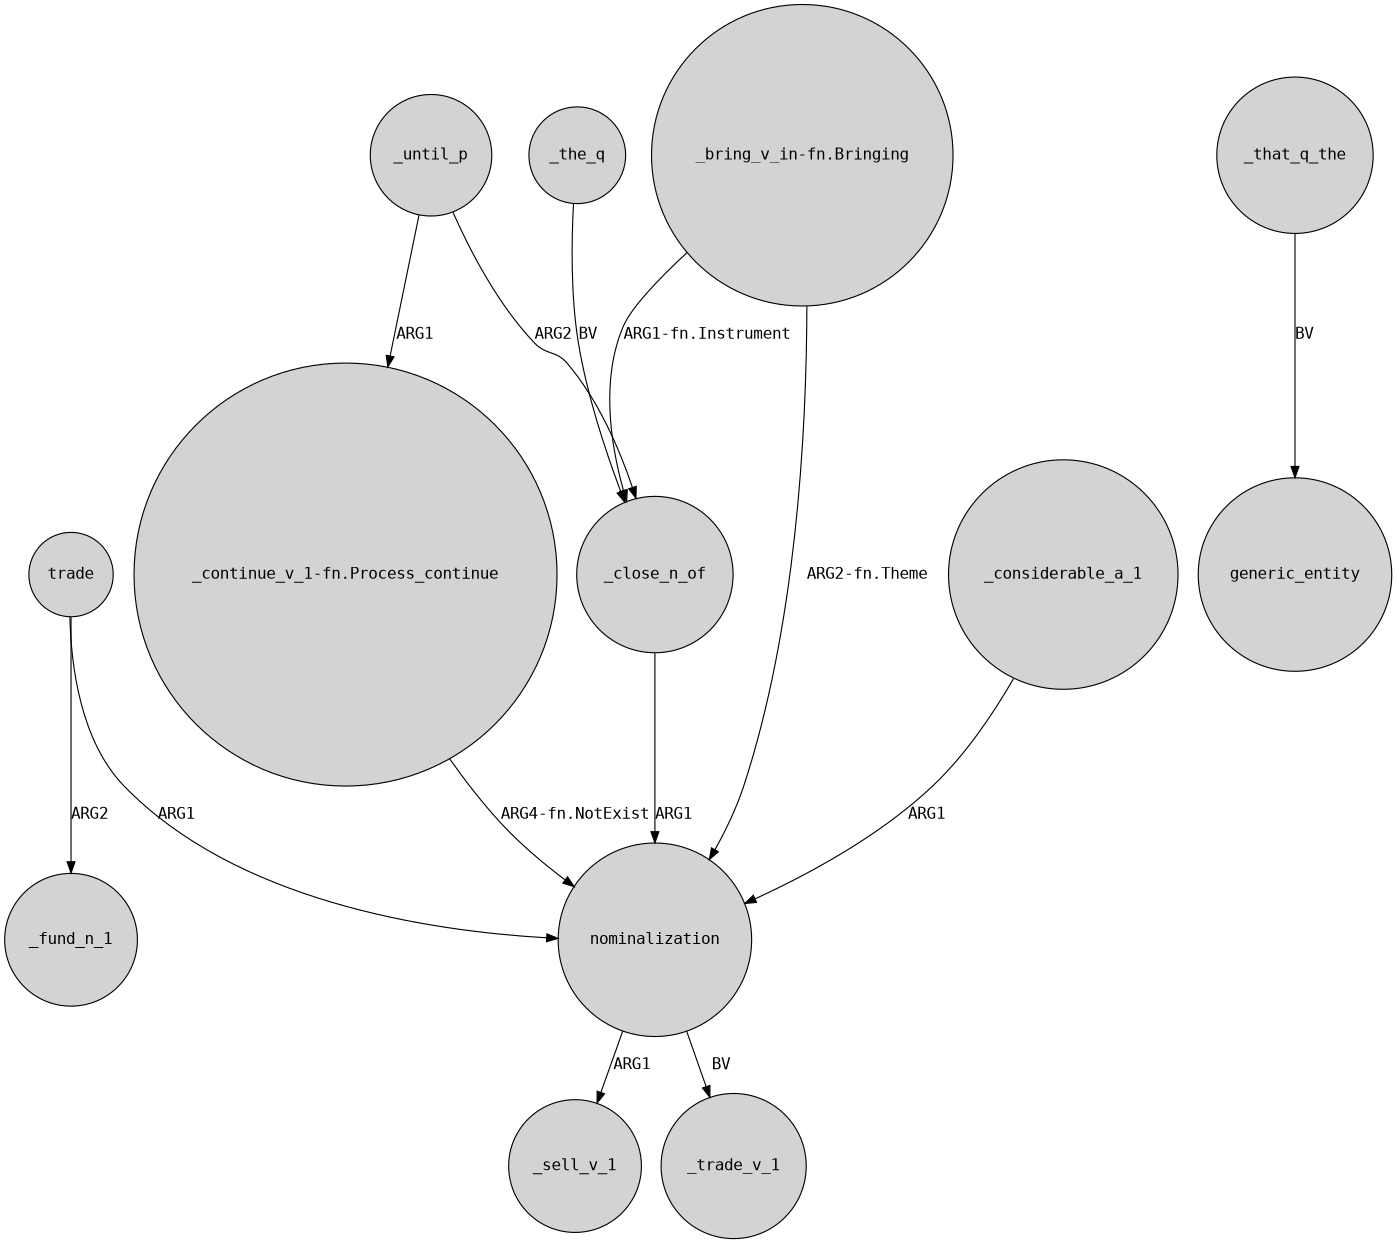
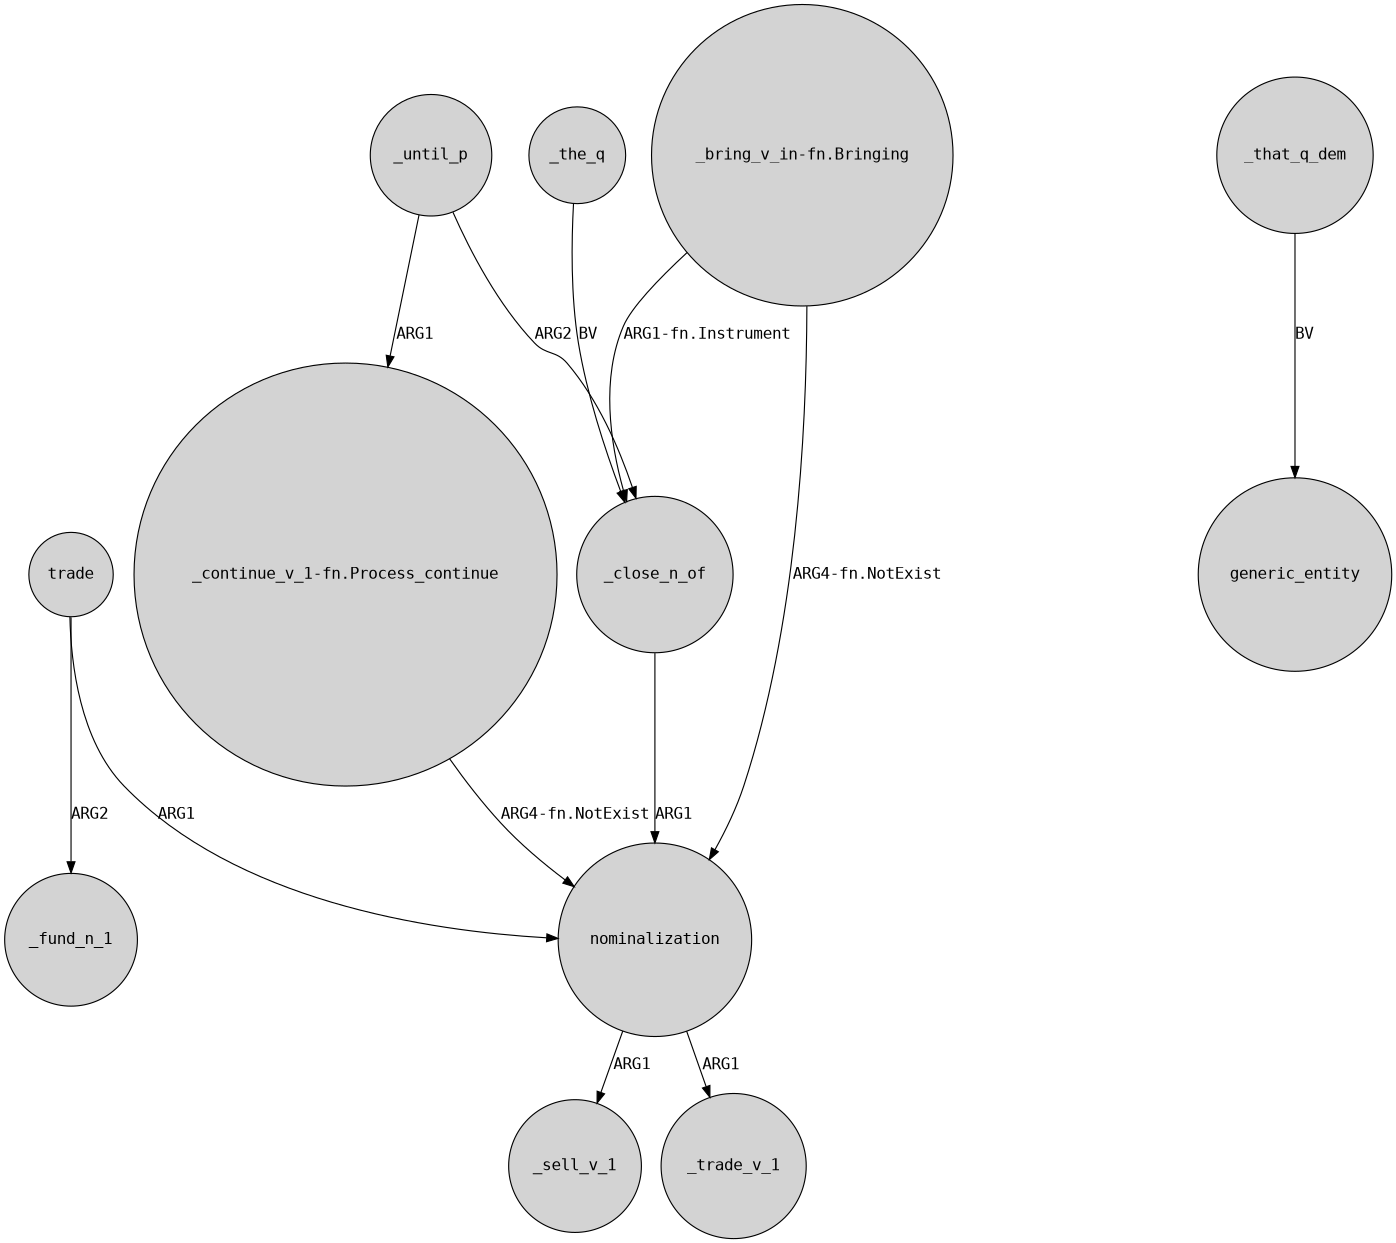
(1295, 155) -> (1295, 155)
(868, 575) -> (868, 575)
(1063, 575) -> none
(721, 1065) -> (721, 1065)
